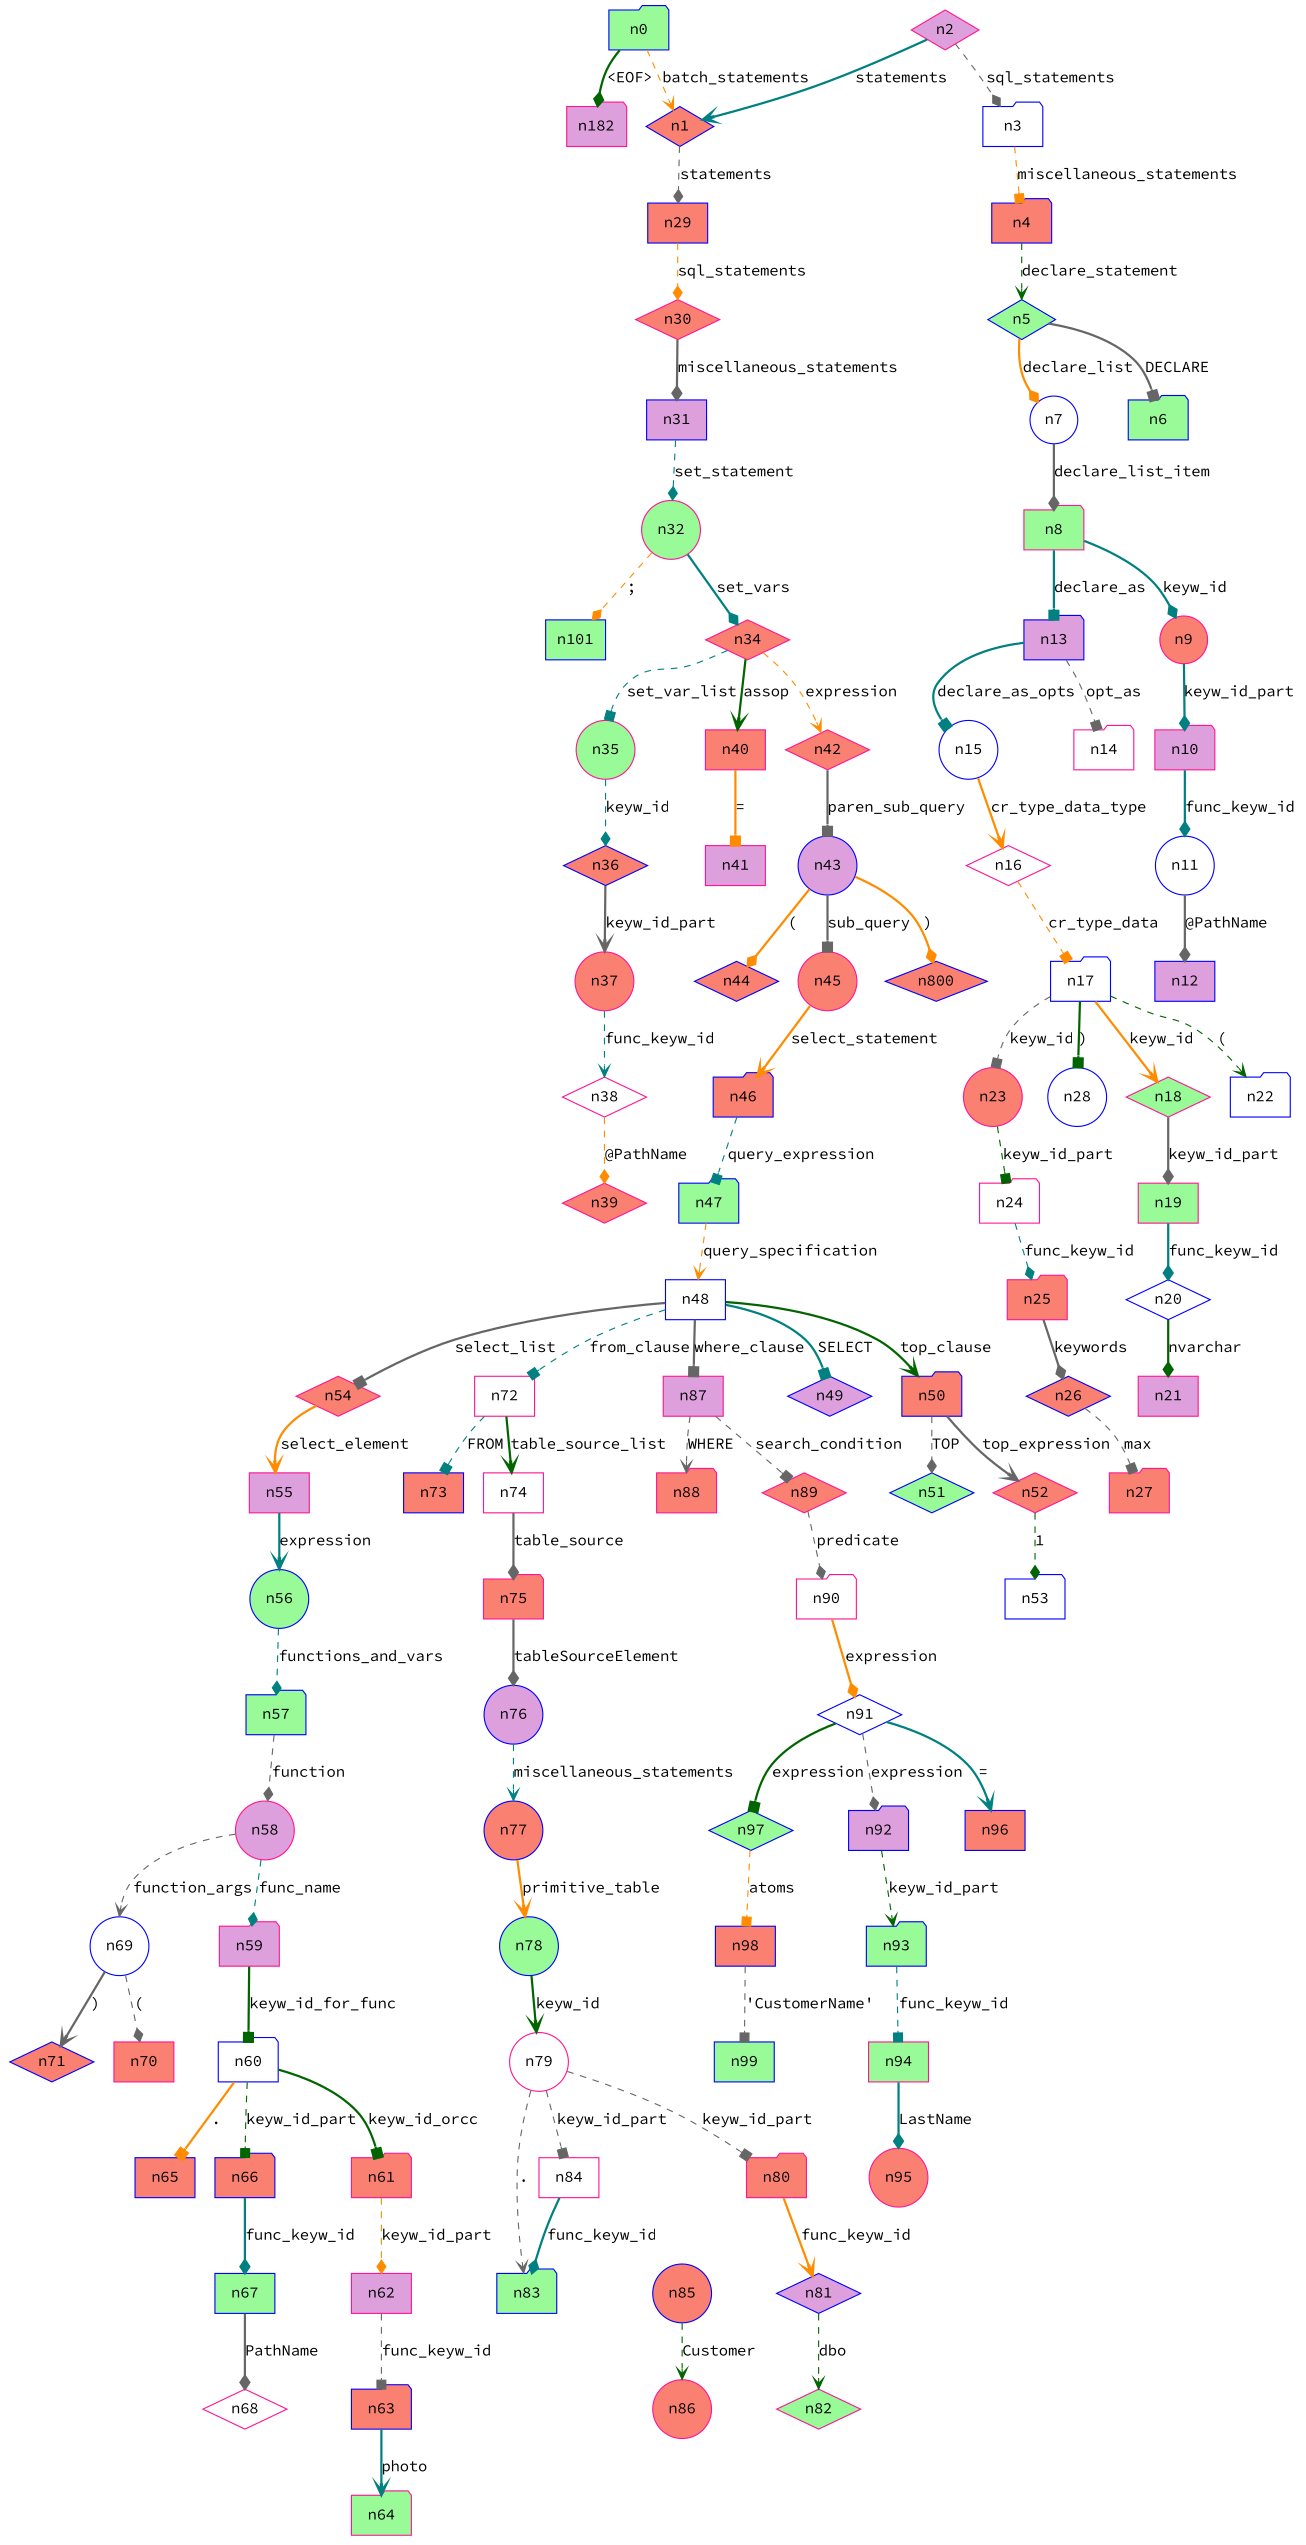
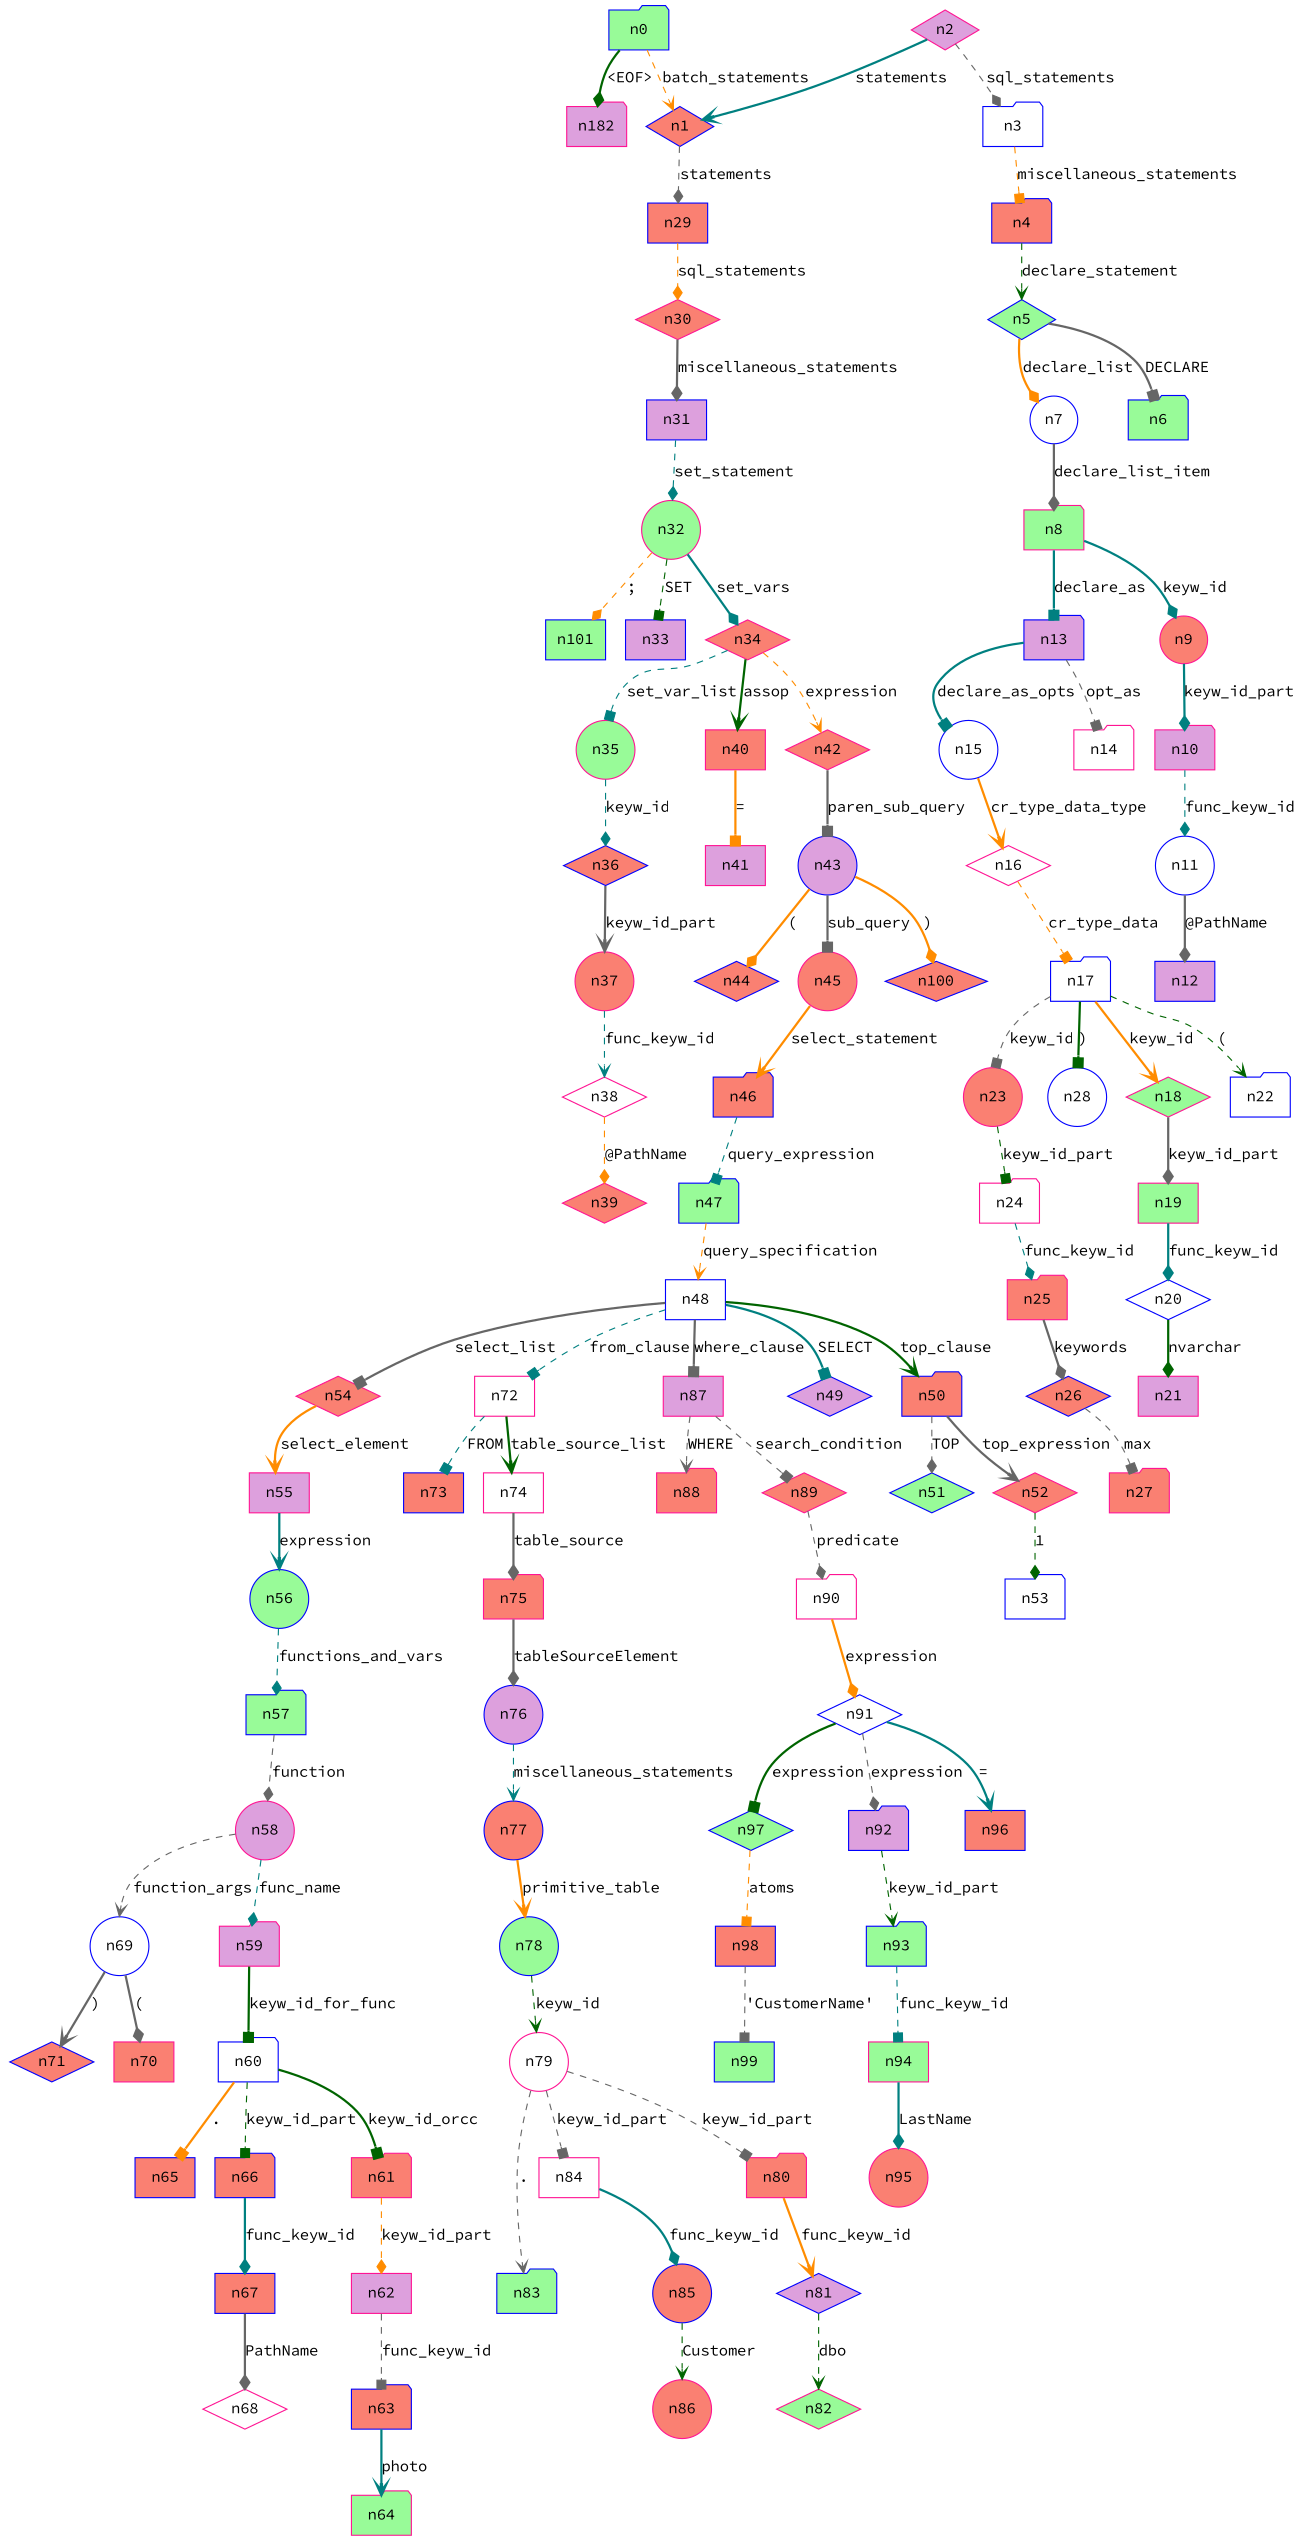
none -> (656, 640)
(1185, 796) -> (1185, 796)
(936, 981) -> (936, 981)
(533, 1998) -> (533, 1998)
(131, 2002) -> (131, 2002)
(546, 2229) -> (642, 2213)
(245, 2293) -> (245, 2293)
